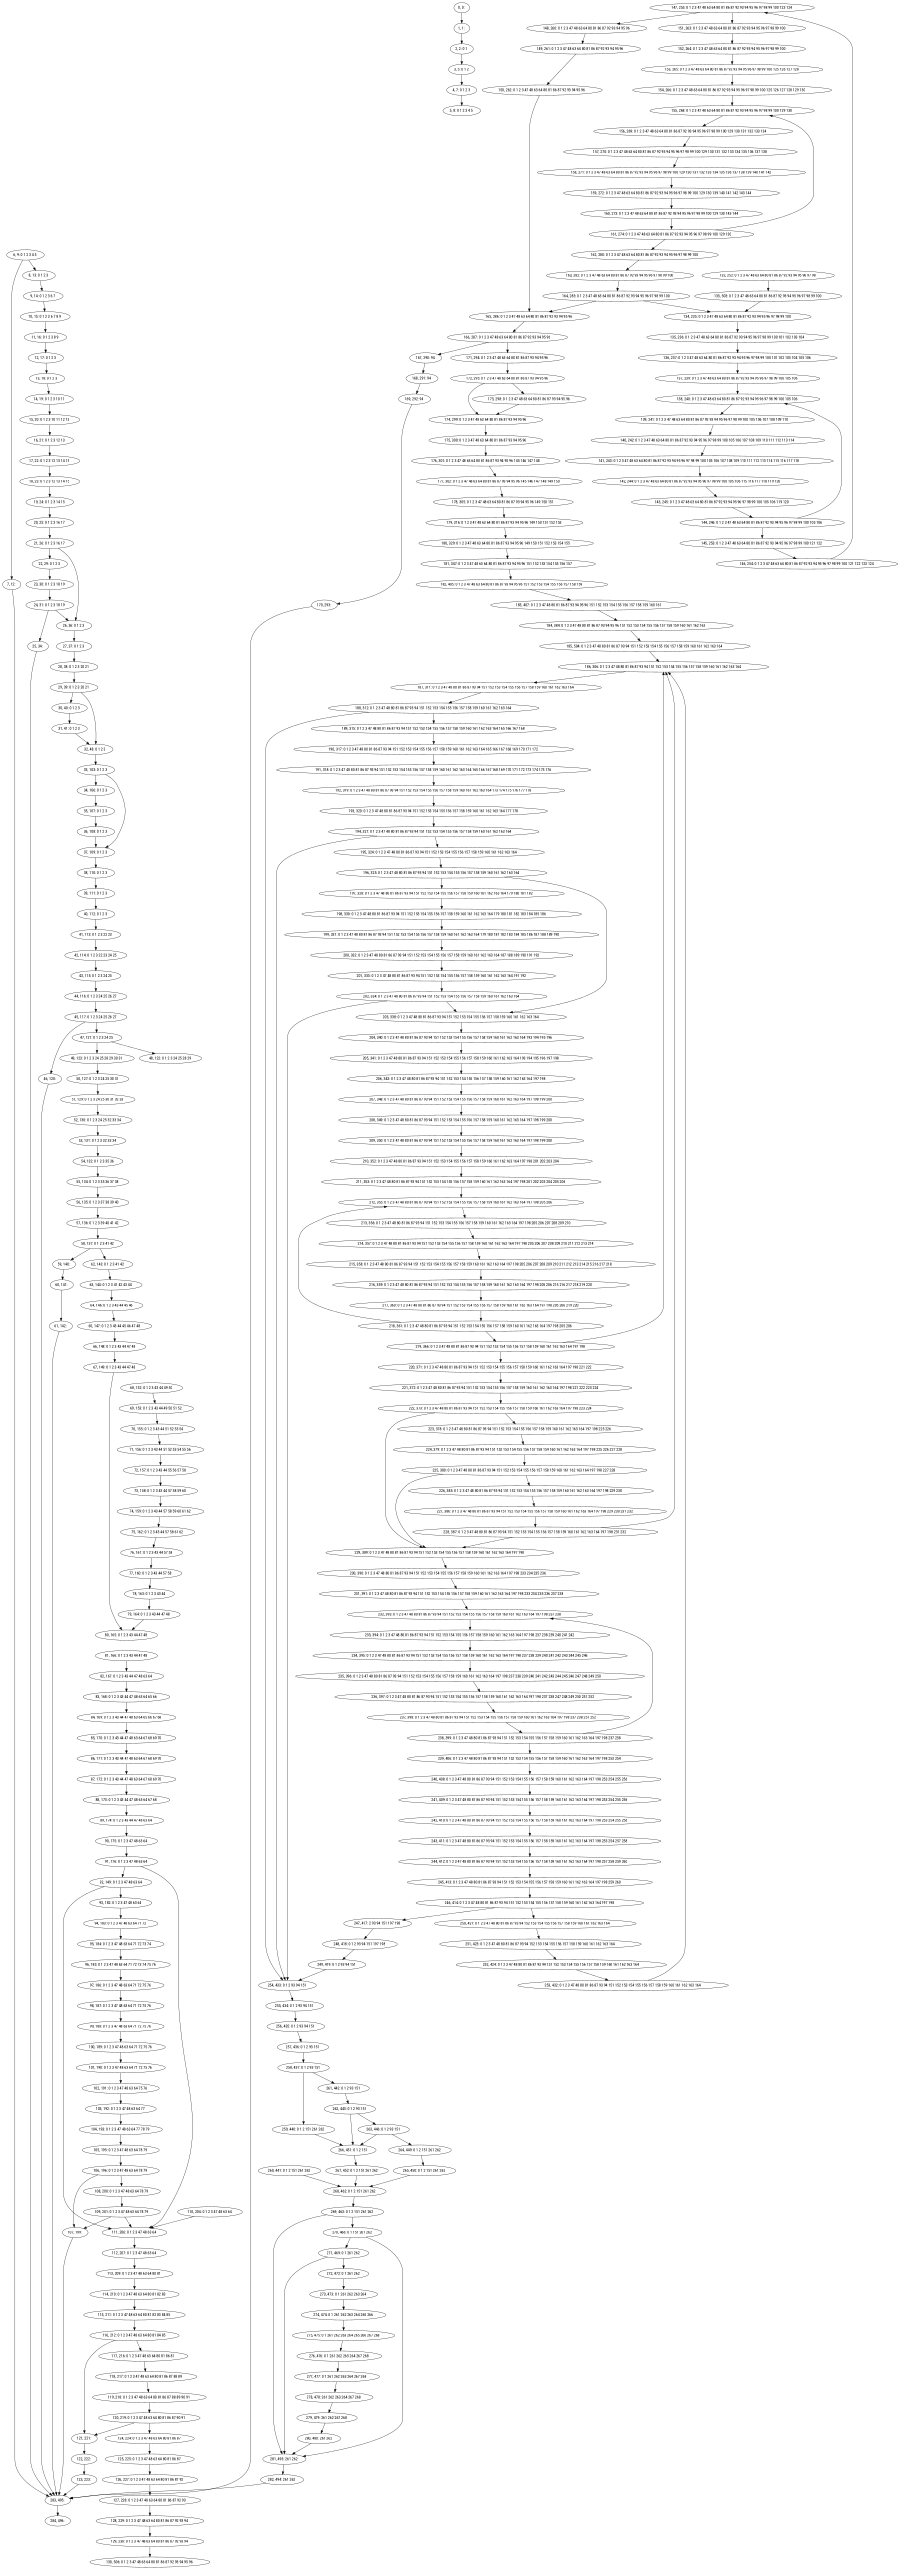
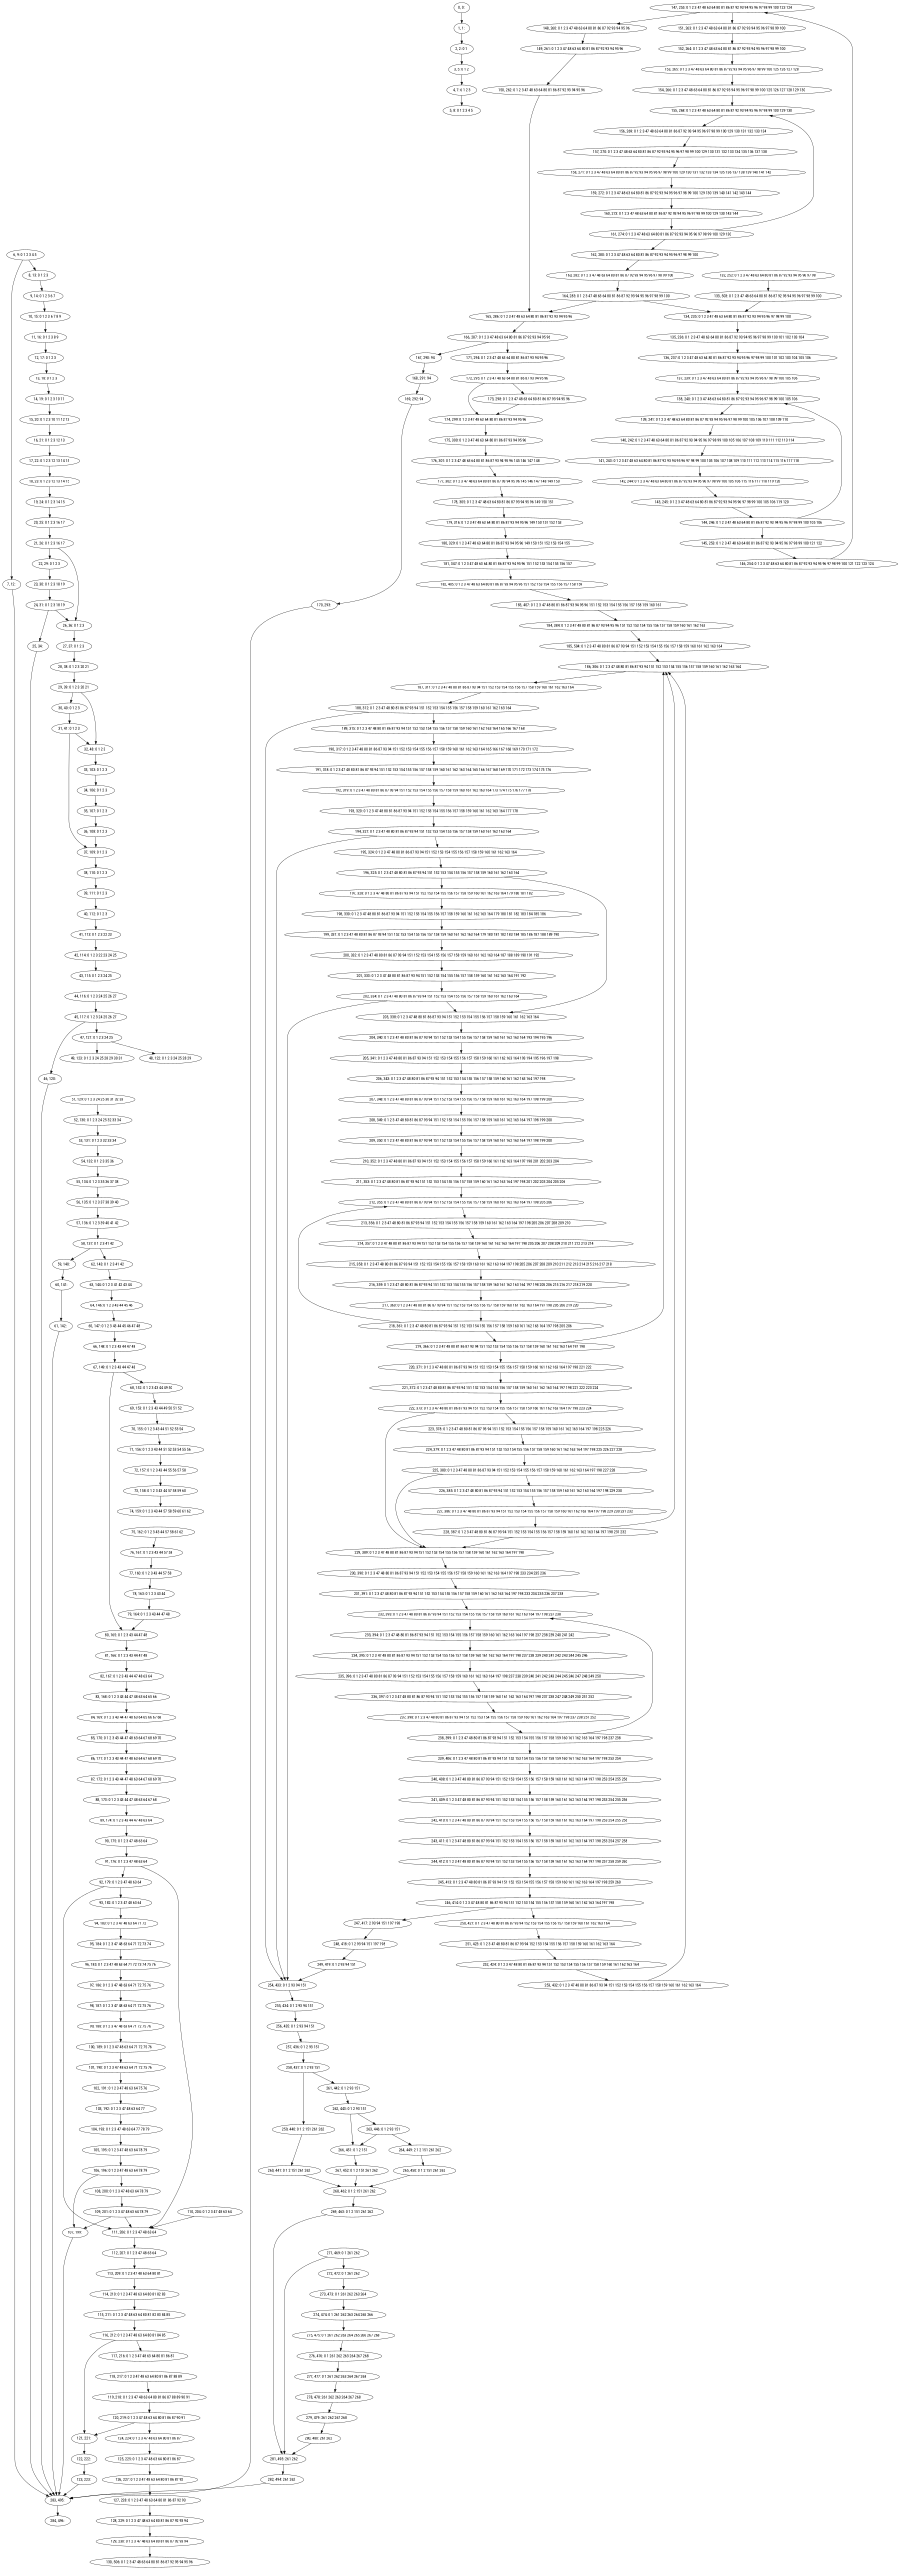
(462, 90) -> (462, 90)
(125, 810) -> (69, 793)
(96, 985) -> none
(98, 1079) -> none
none -> (132, 1377)
(159, 1520) -> none
none -> (126, 1644)
(121, 1882) -> (121, 1882)
(327, 2139) -> (297, 2149)
(420, 2150) -> (420, 2150)
(352, 2233) -> none
(145, 2365) -> none
